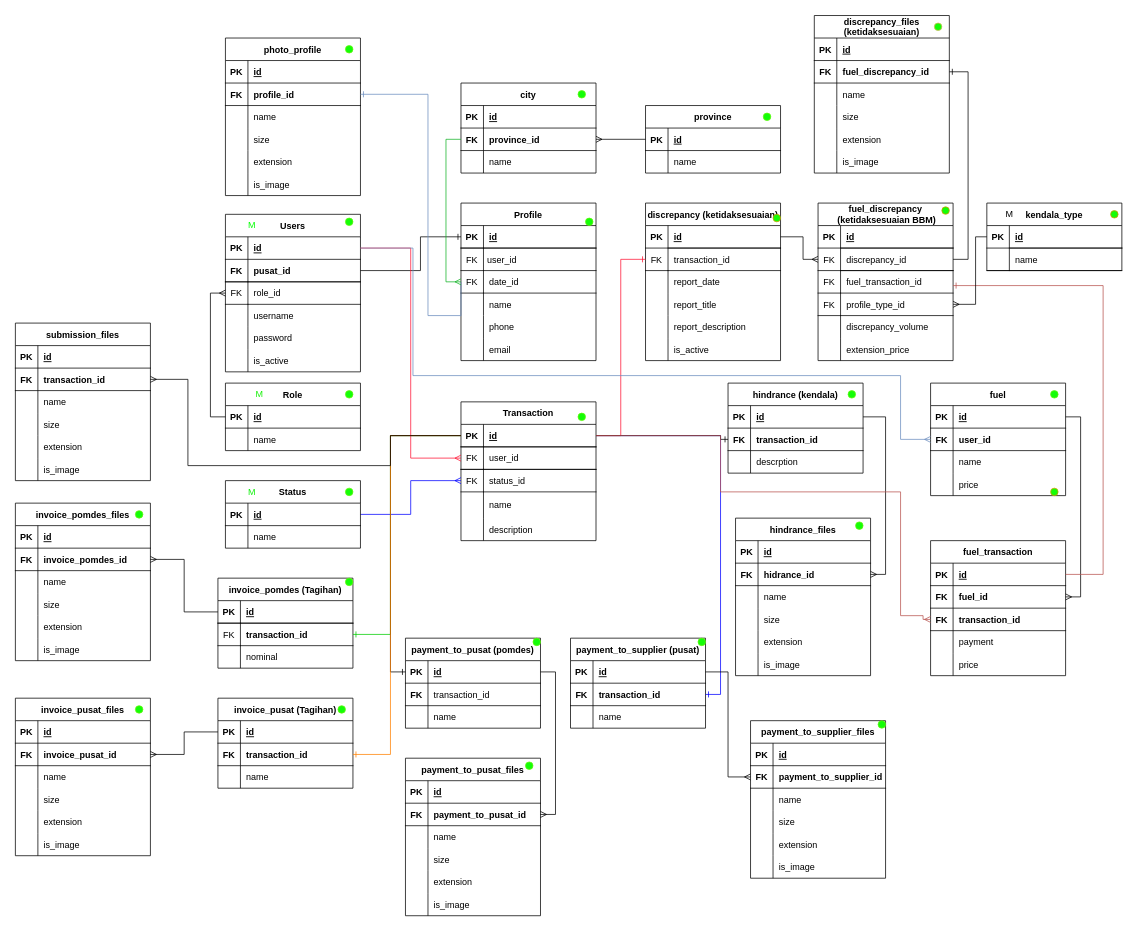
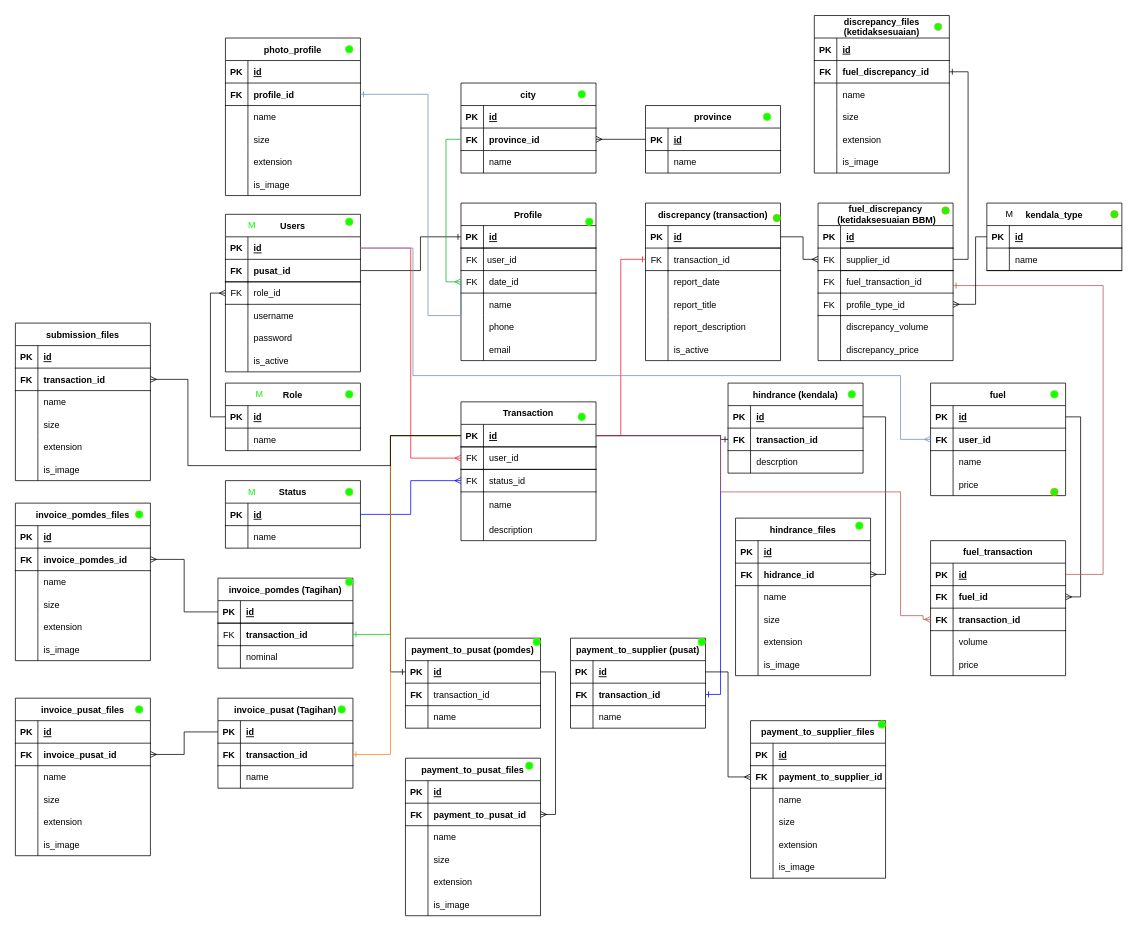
(713, 215) -> (713, 215)
(879, 260) -> (870, 260)
(881, 350) -> (887, 350)
(976, 642) -> (972, 642)
